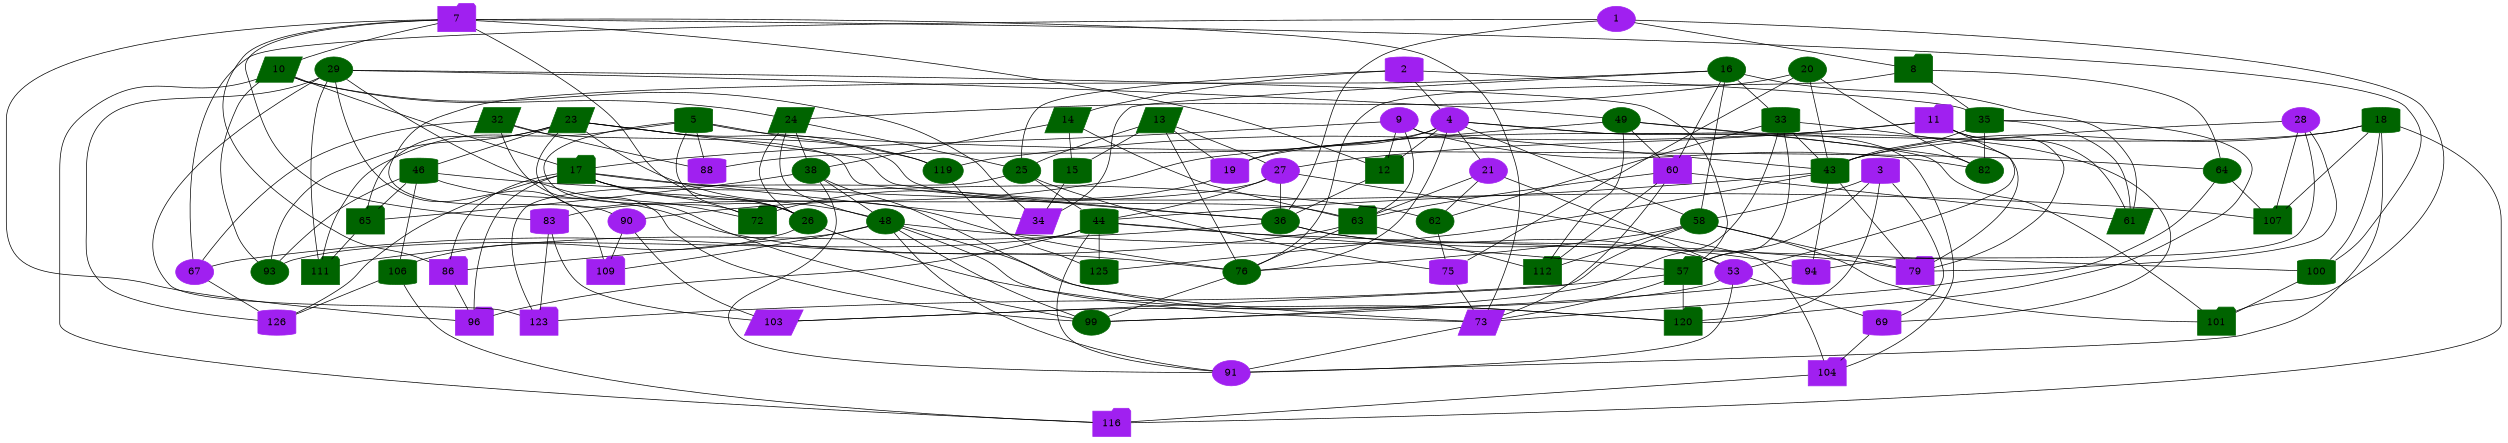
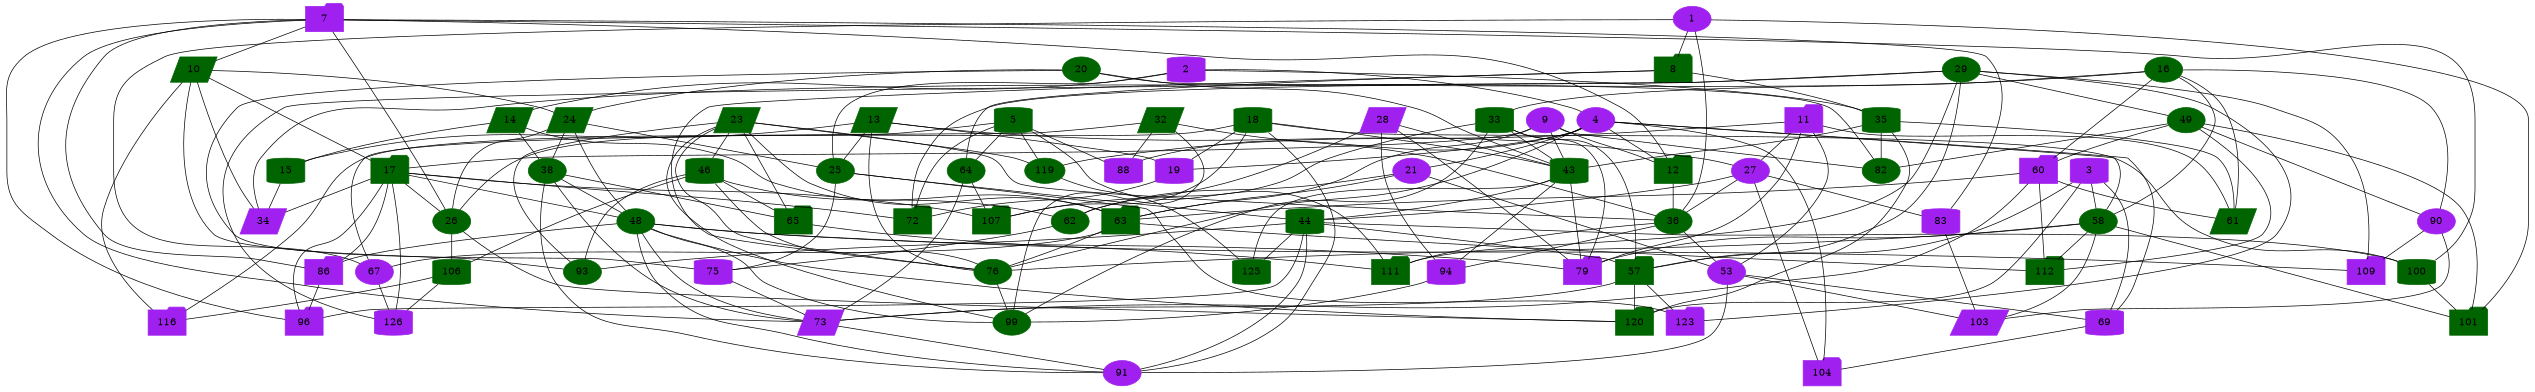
(2301, 120) -> (1383, 120)
(544, 272) -> none
(1470, 398) -> none
